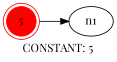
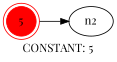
(91, 21) -> (91, 21)
